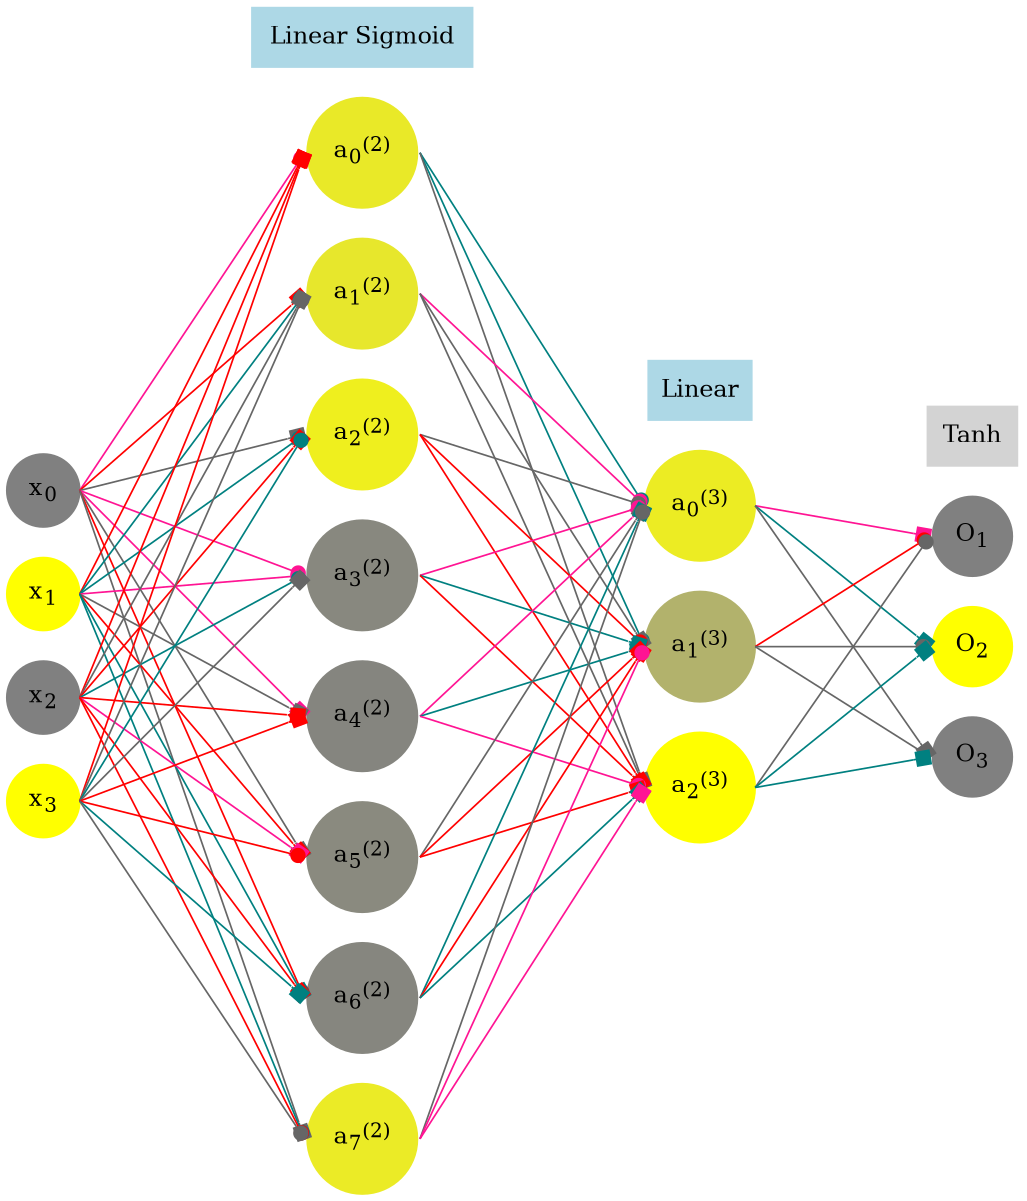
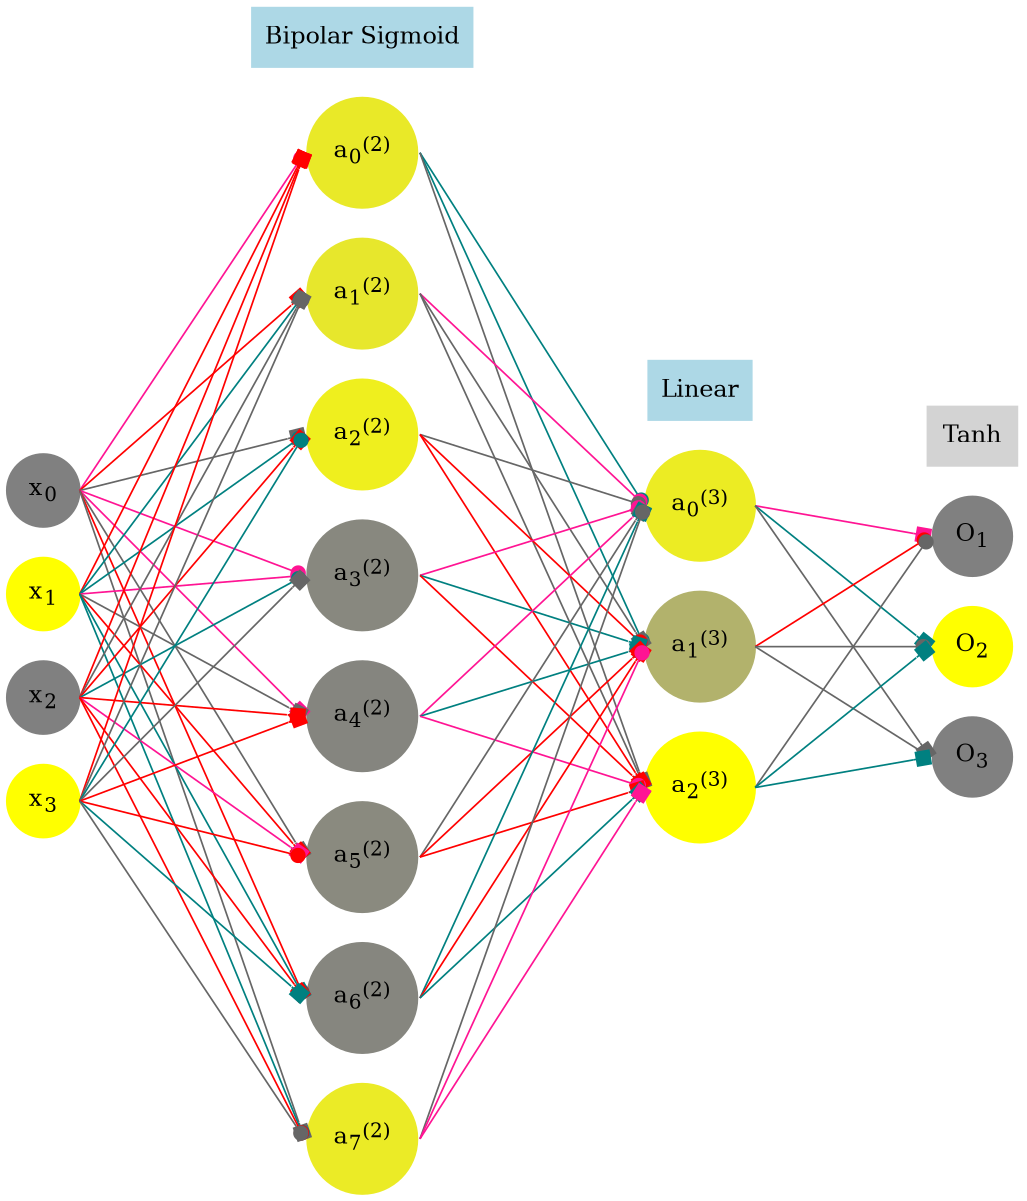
(362, 37) -> (362, 37)
